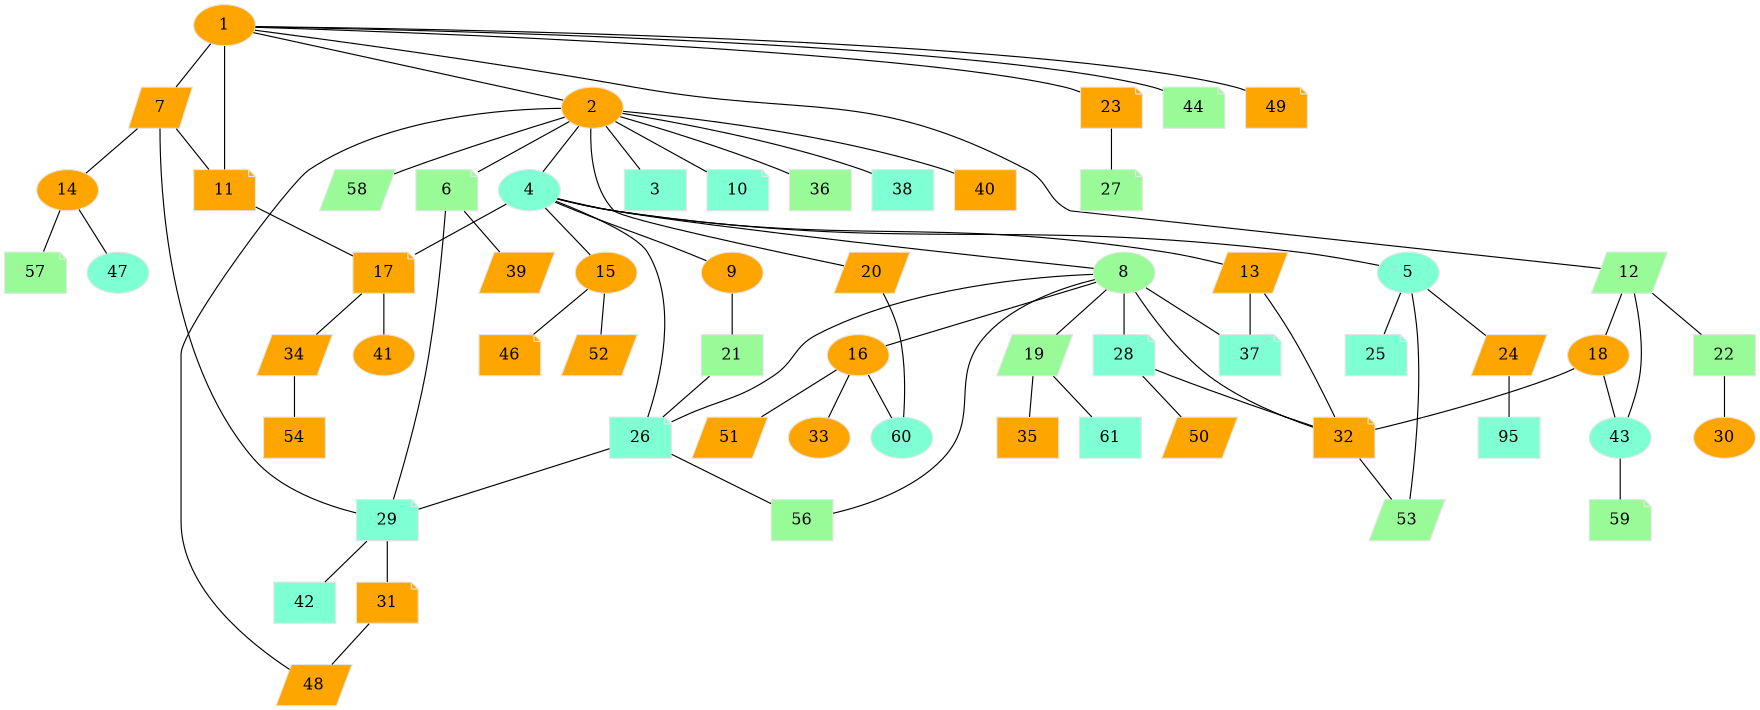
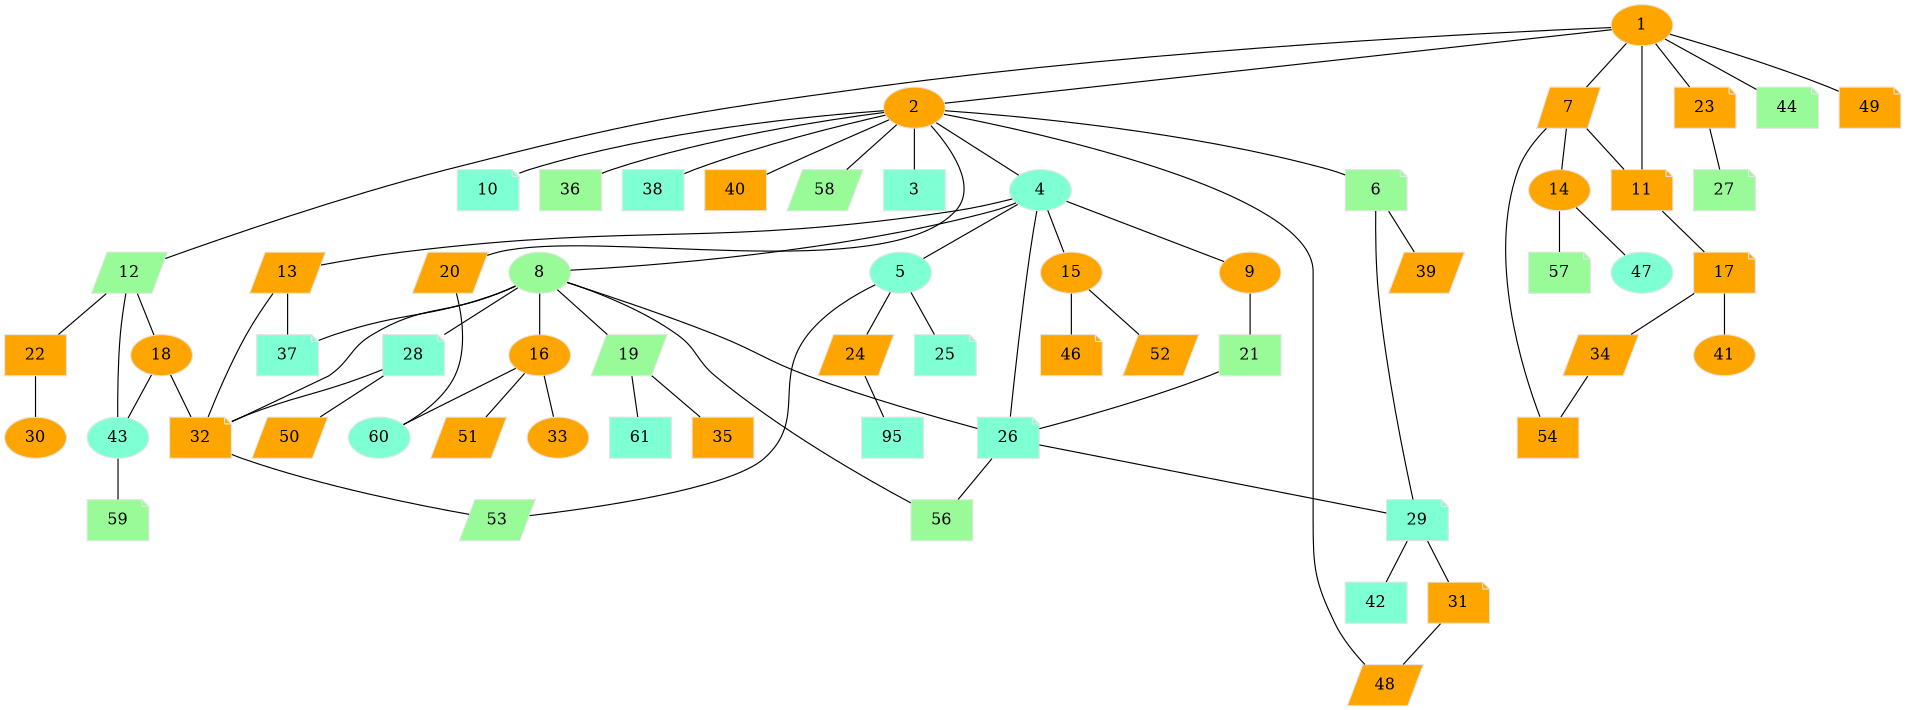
(461, 229) -> none
(1724, 355) -> (36, 355)
(197, 358) -> (1506, 270)
